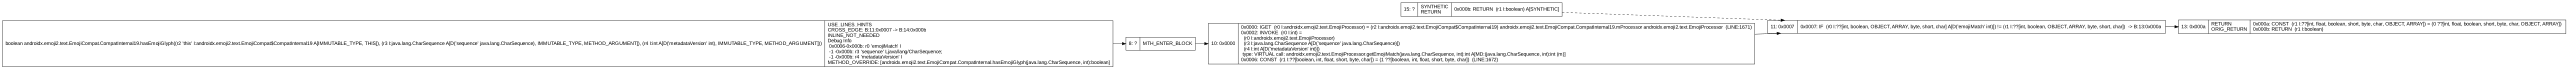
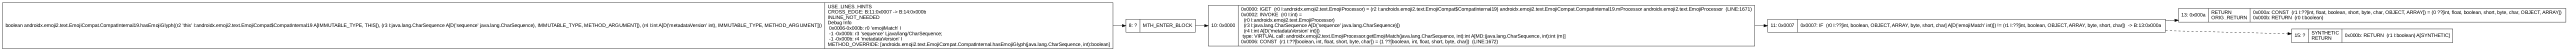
(1672, 16) -> (2227, 32)
(2289, 29) -> (2289, 18)
